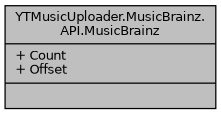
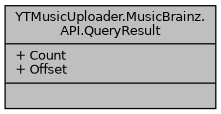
(110, 31) -> (110, 31)
